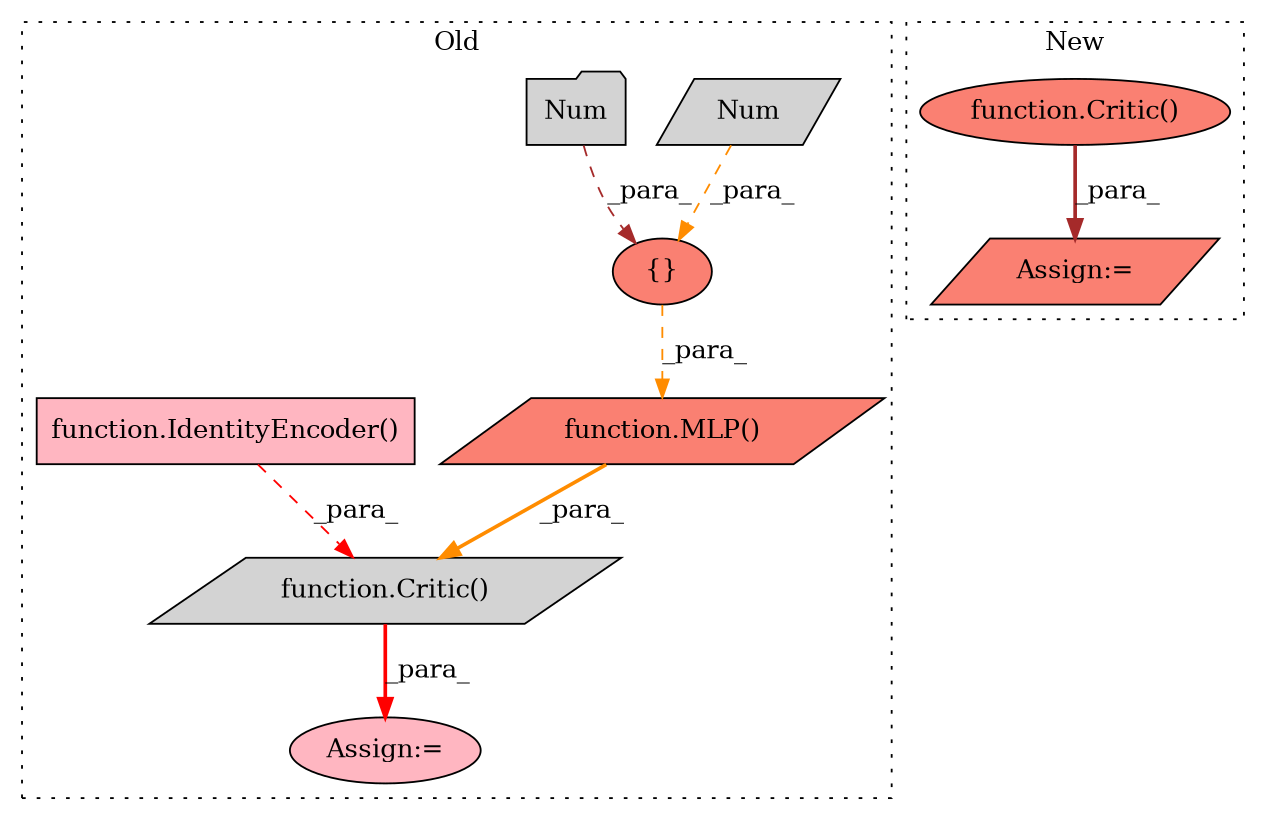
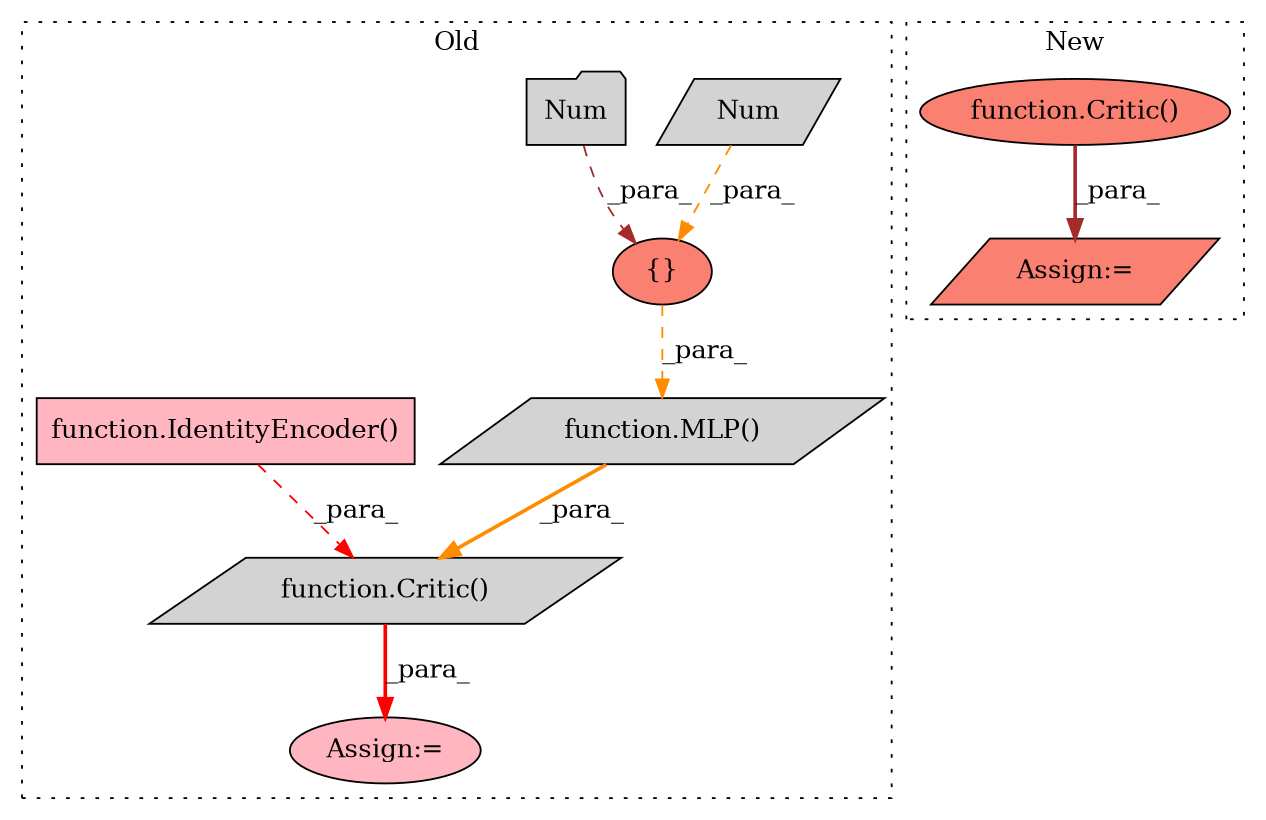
(662, 431) -> (662, 431)
